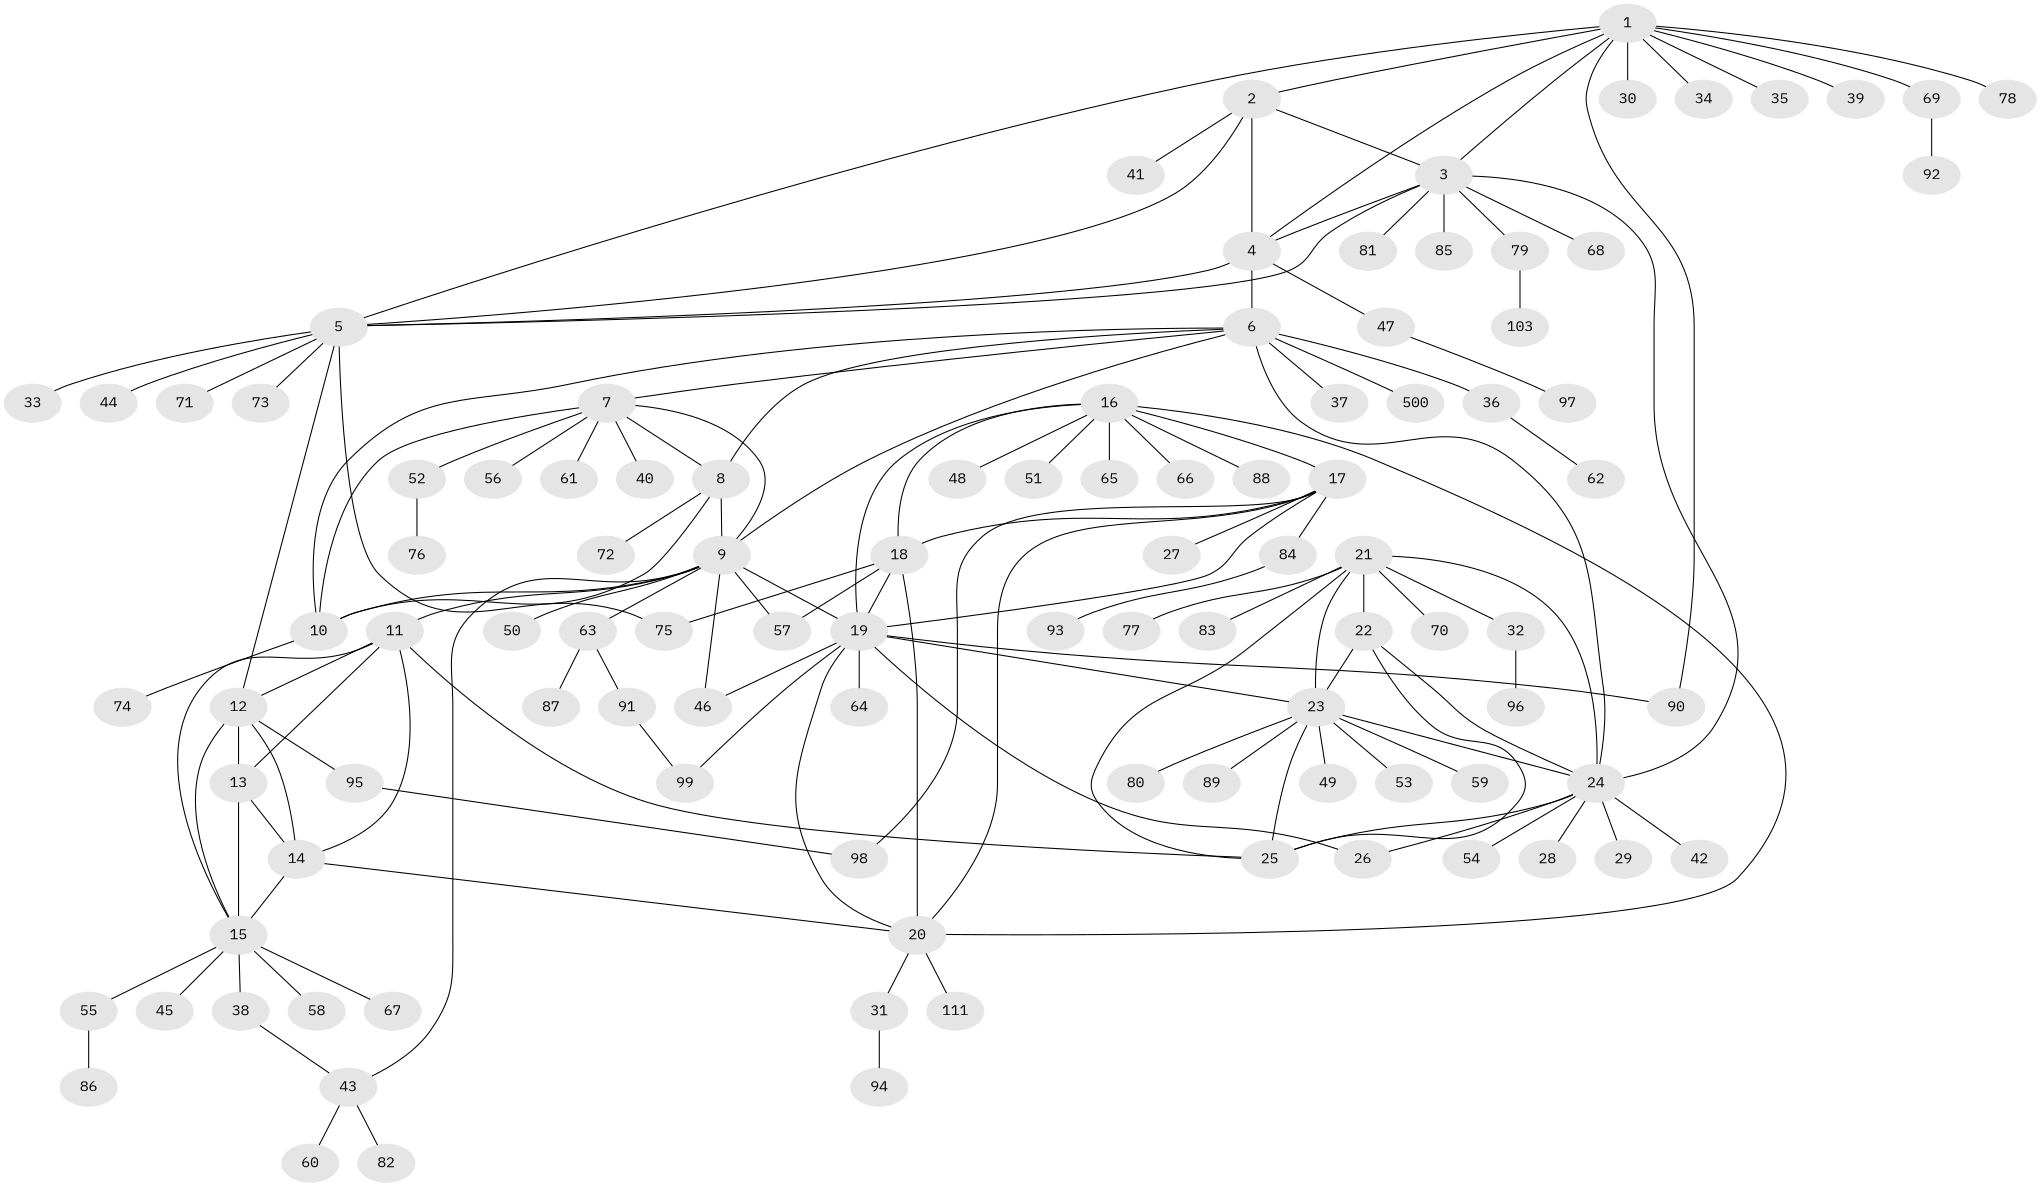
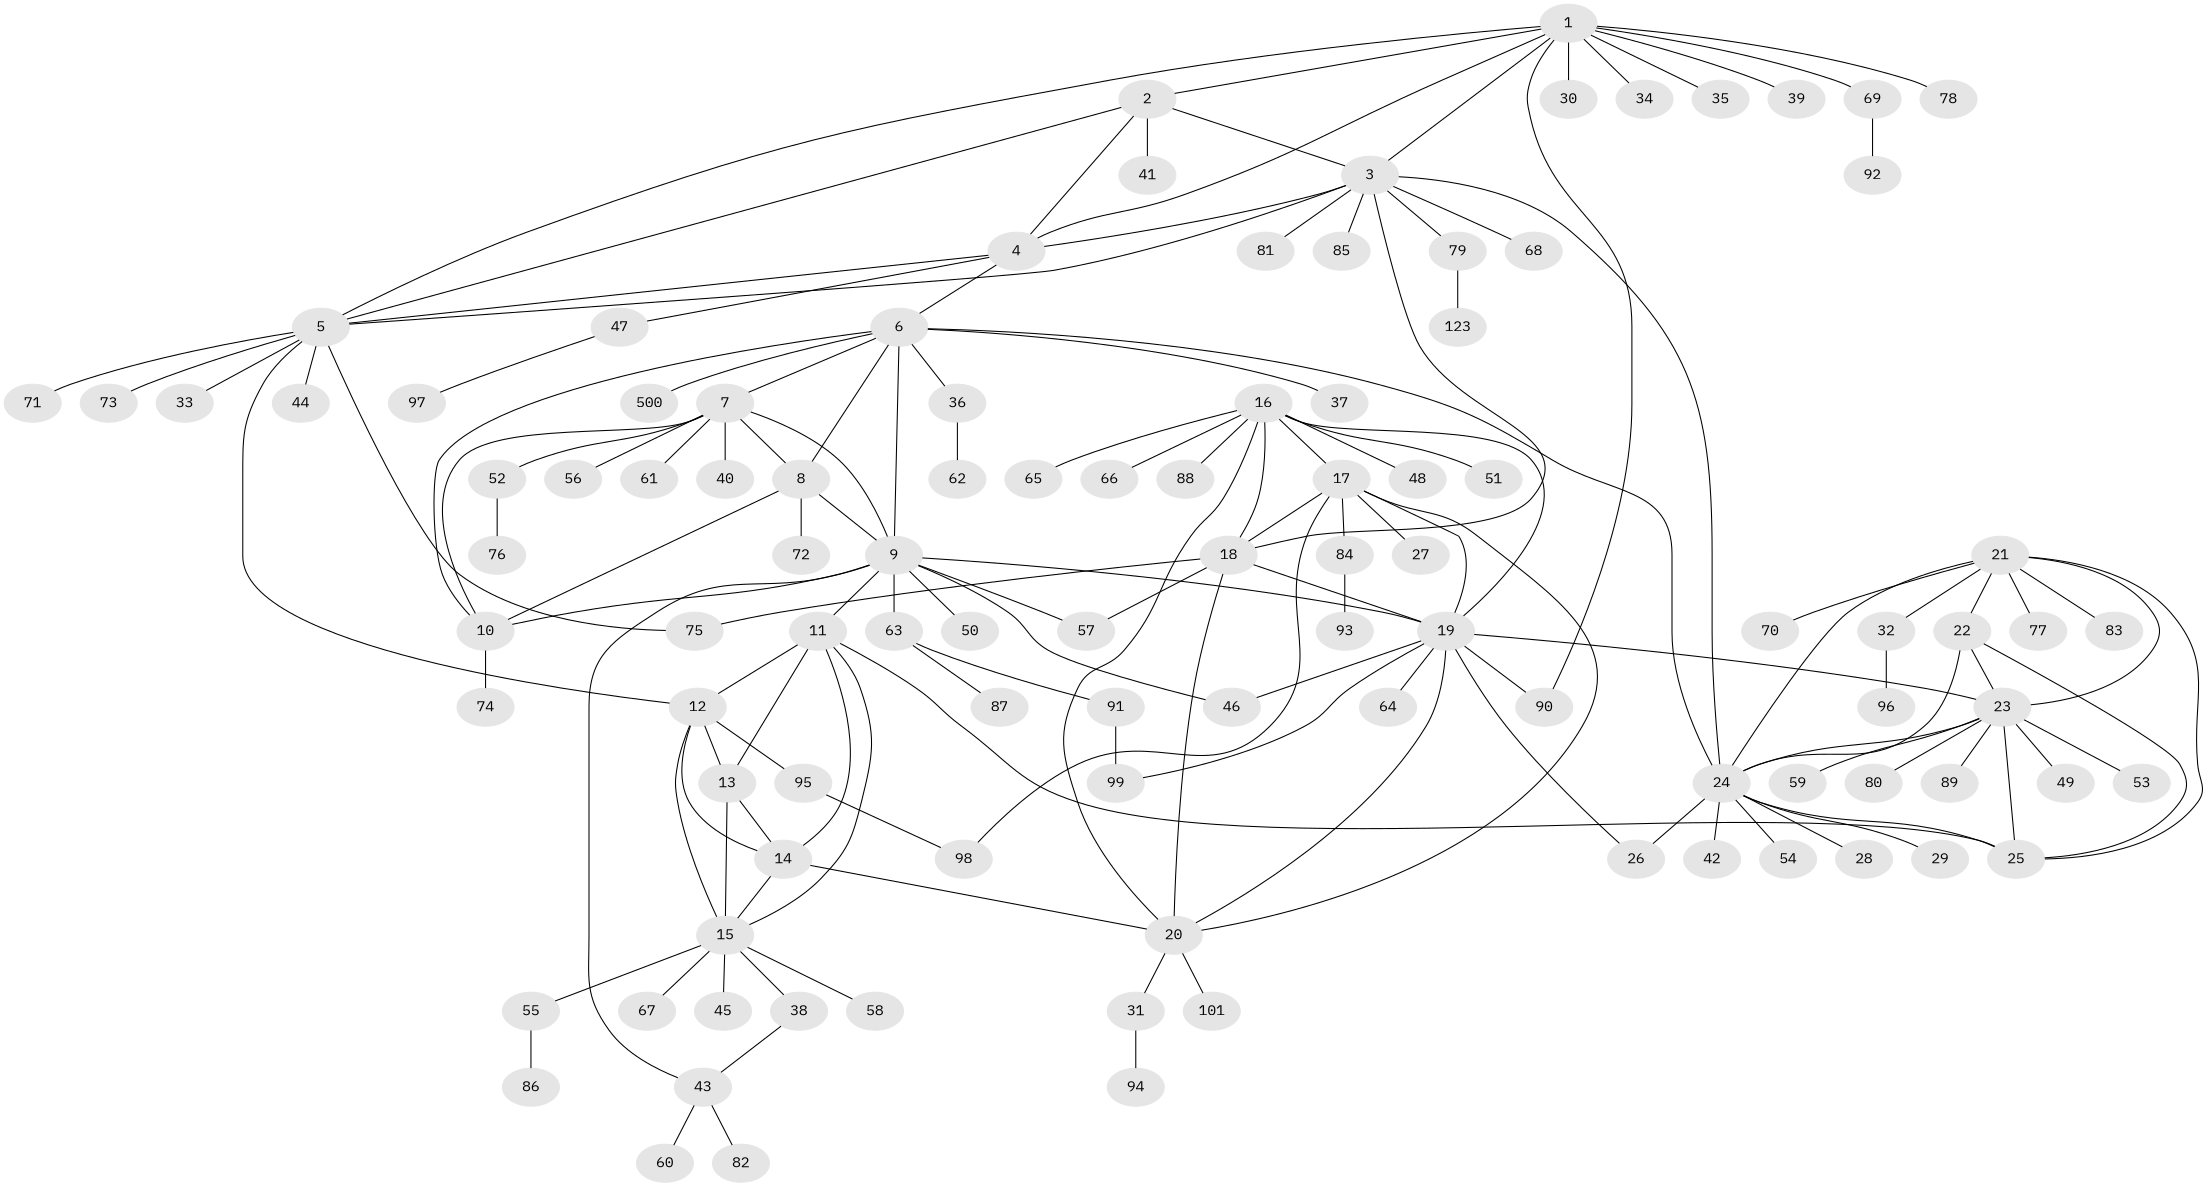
(1520, 327) -> (1458, 327)
none -> (1522, 434)
(955, 1011) -> (1212, 1011)
